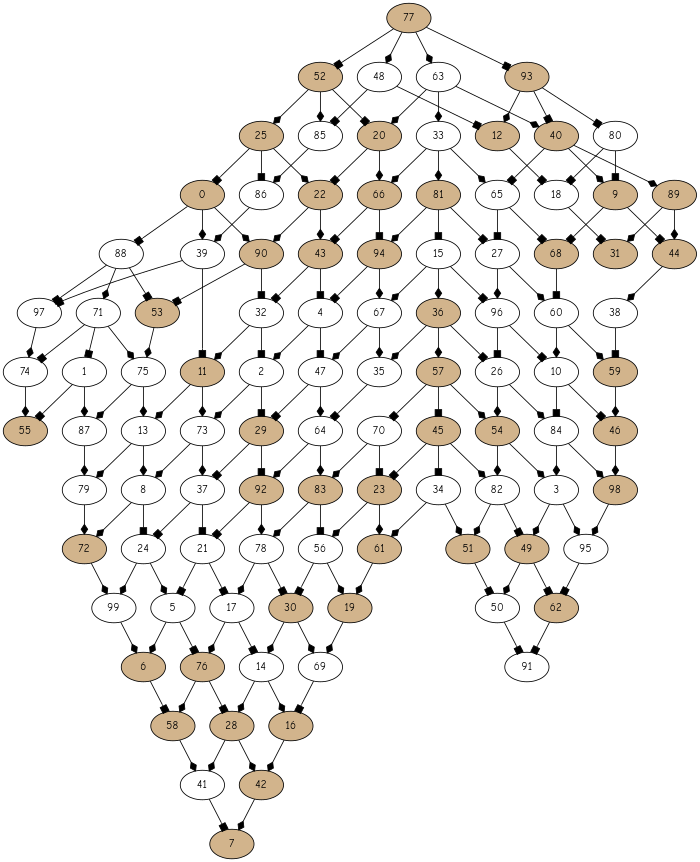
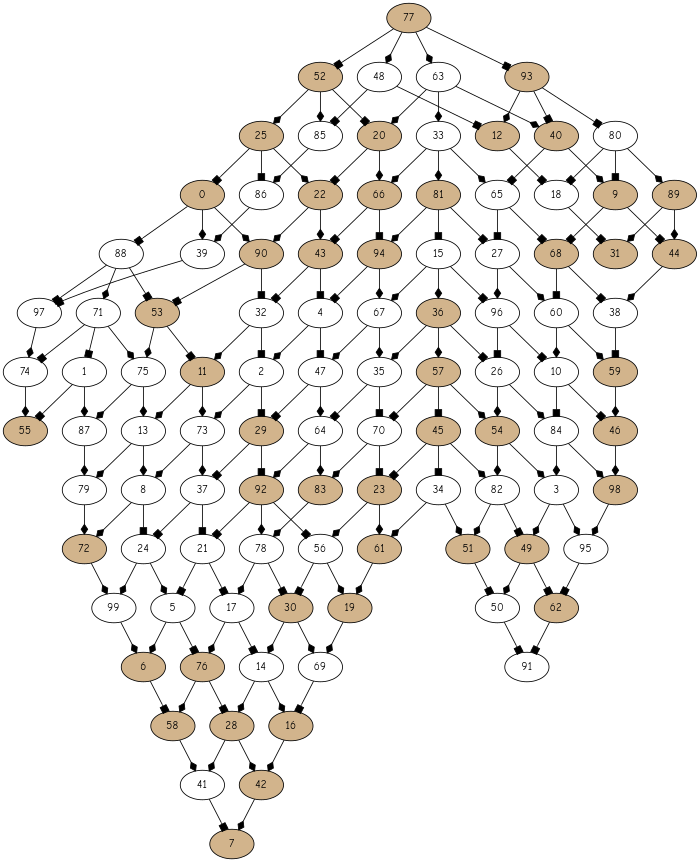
(609, 162) -> (641, 162)
none -> (583, 281)
(202, 309) -> (177, 339)
none -> (379, 398)
(320, 516) -> (287, 516)
